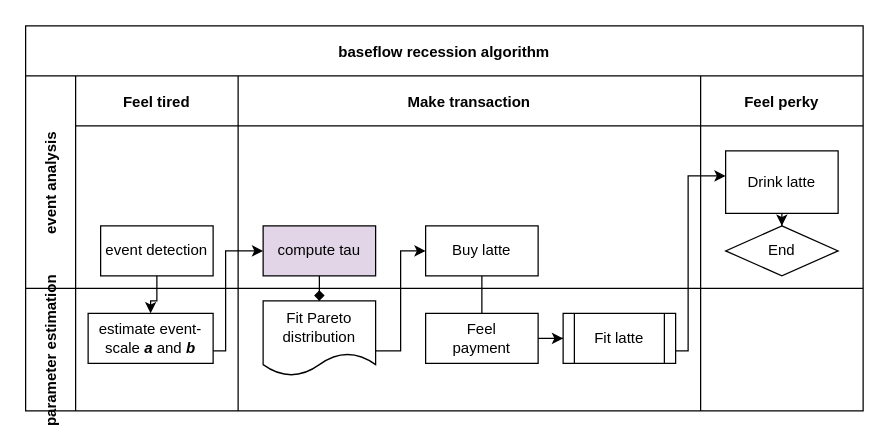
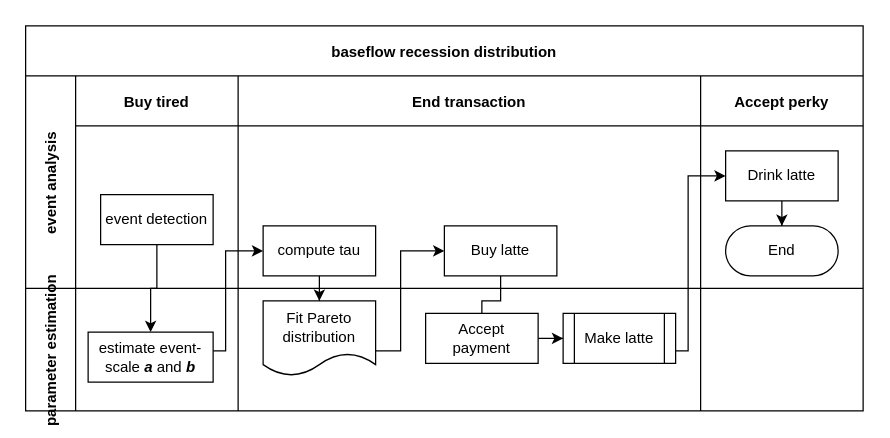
(444, 51) -> (444, 51)
(156, 101) -> (156, 101)
(469, 101) -> (469, 101)
(781, 101) -> (781, 101)
(782, 182) -> (782, 176)
(157, 251) -> (157, 219)
(319, 251) -> (319, 251)
(482, 251) -> (501, 251)
(782, 251) -> (782, 251)
(319, 291) -> (319, 292)
(151, 338) -> (151, 357)
(482, 338) -> (482, 338)
(619, 338) -> (619, 338)
